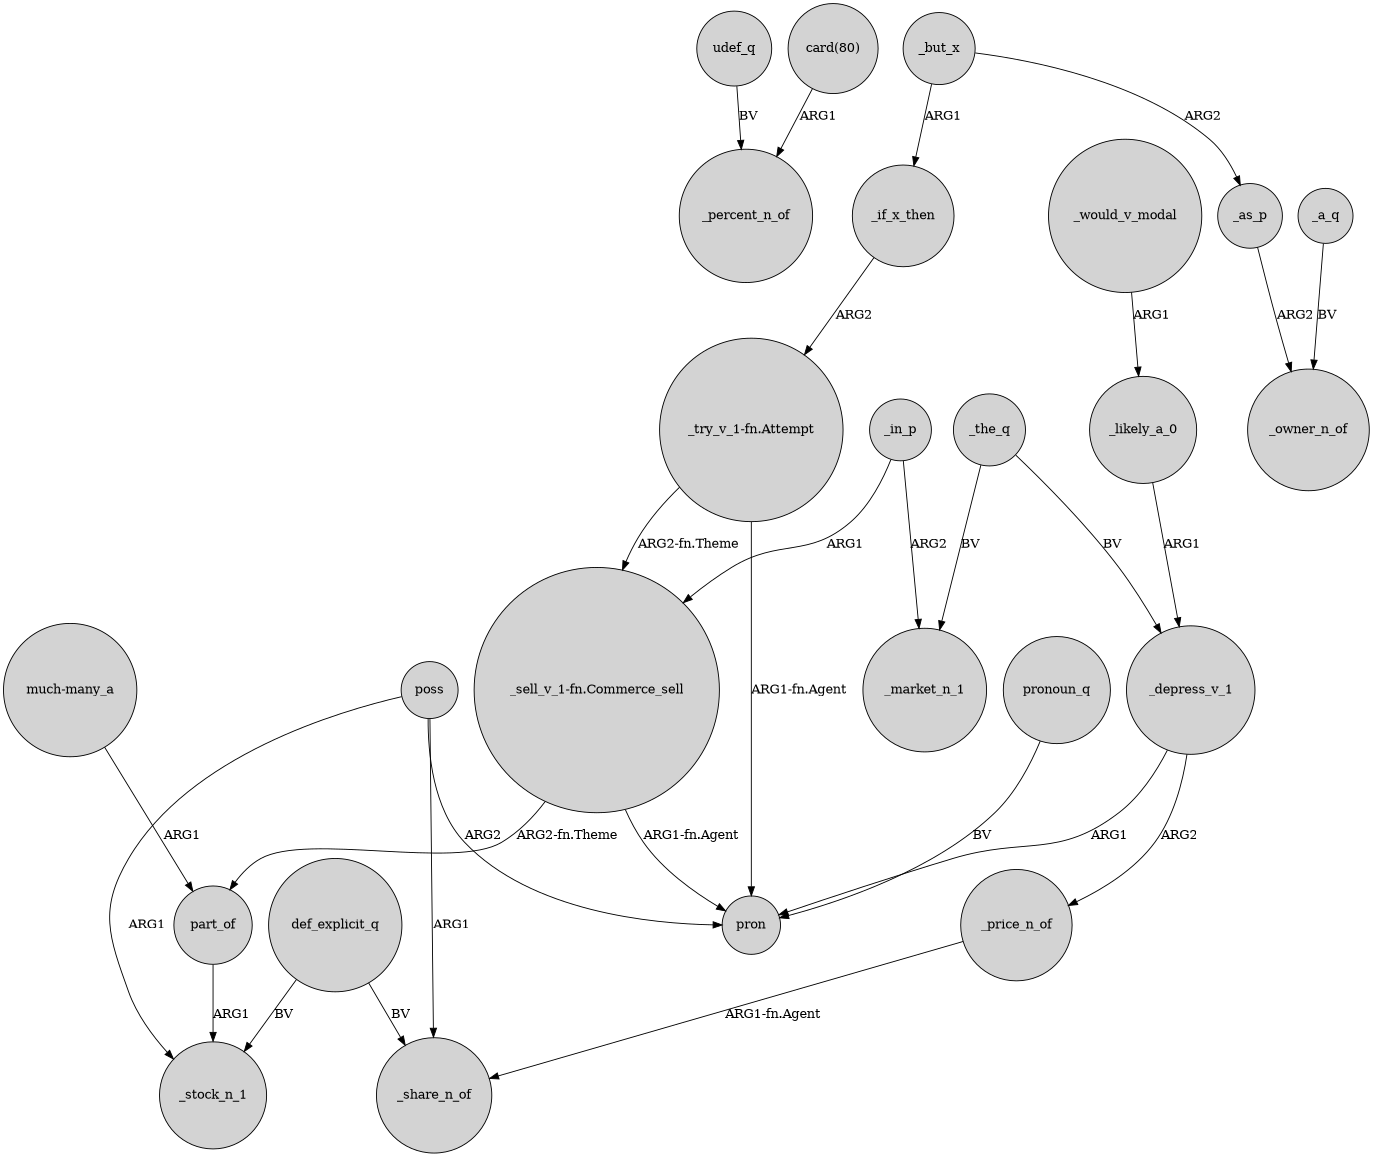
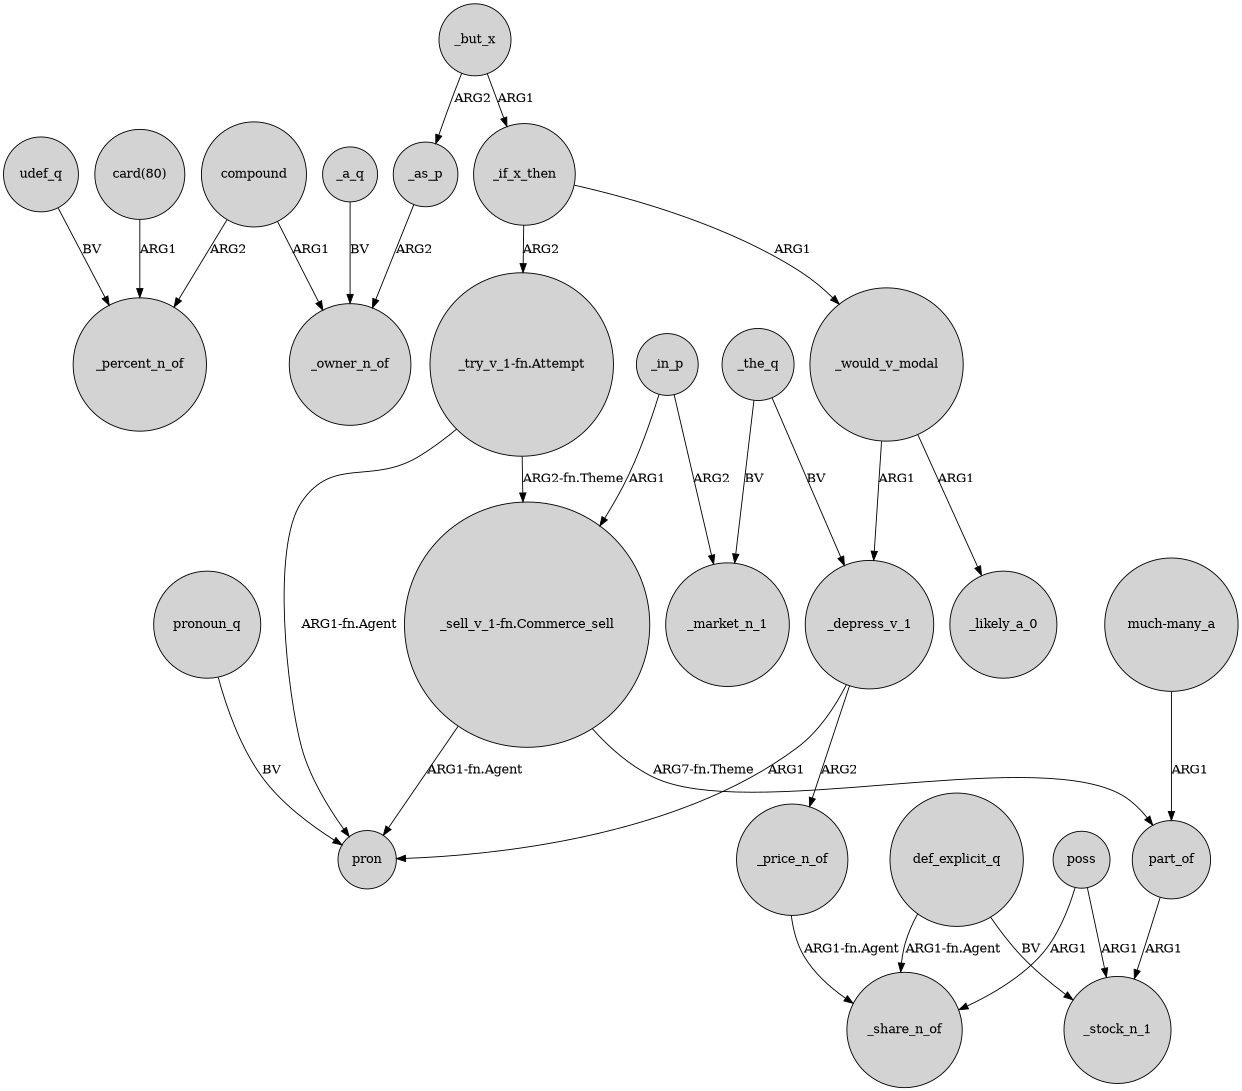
none -> (254, 174)
none -> (710, 227)
(1165, 550) -> (878, 496)
(567, 836) -> (703, 770)
(519, 883) -> none
(400, 1015) -> (953, 949)
